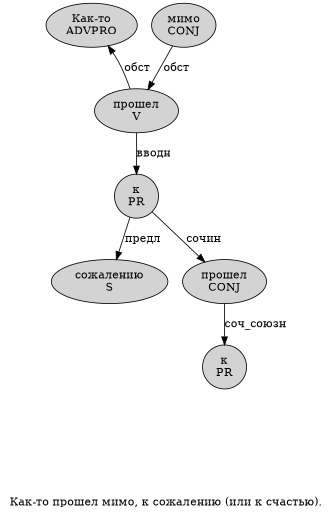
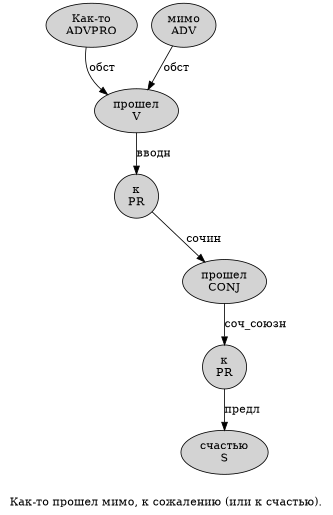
(184, 25) -> (184, 25)
(123, 70) -> (88, 70)
(110, 282) -> none
none -> (225, 452)
